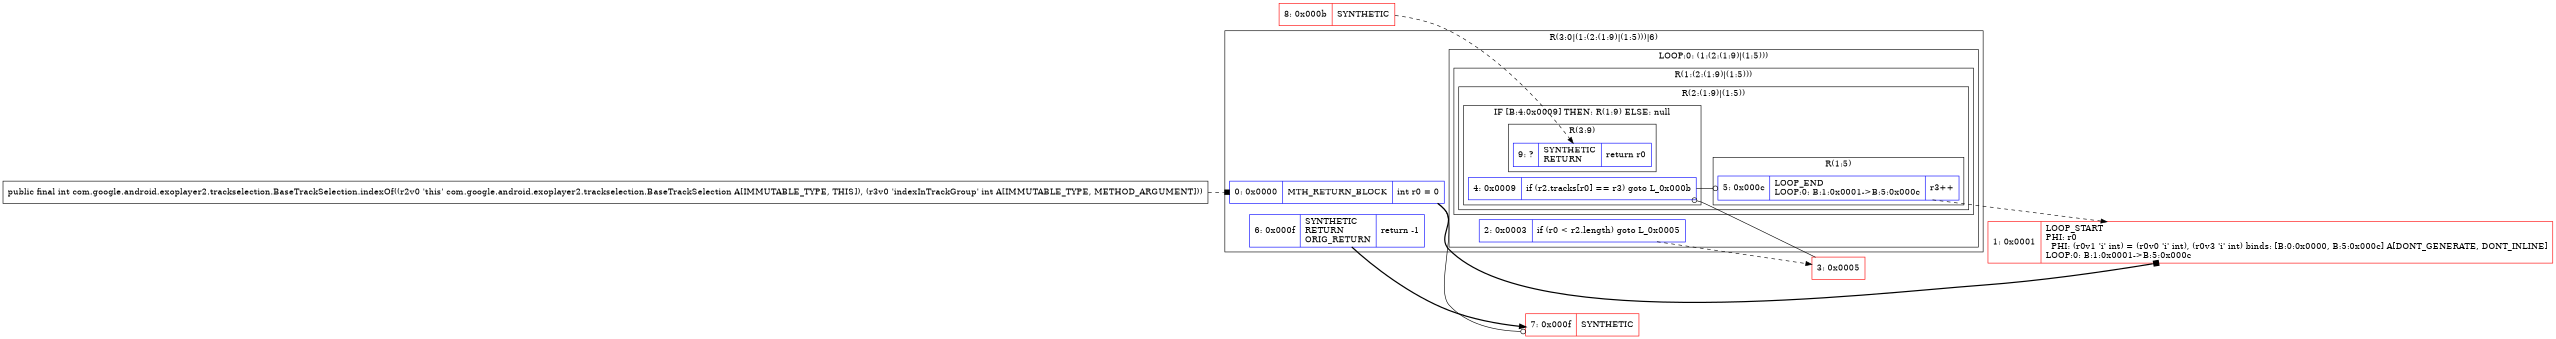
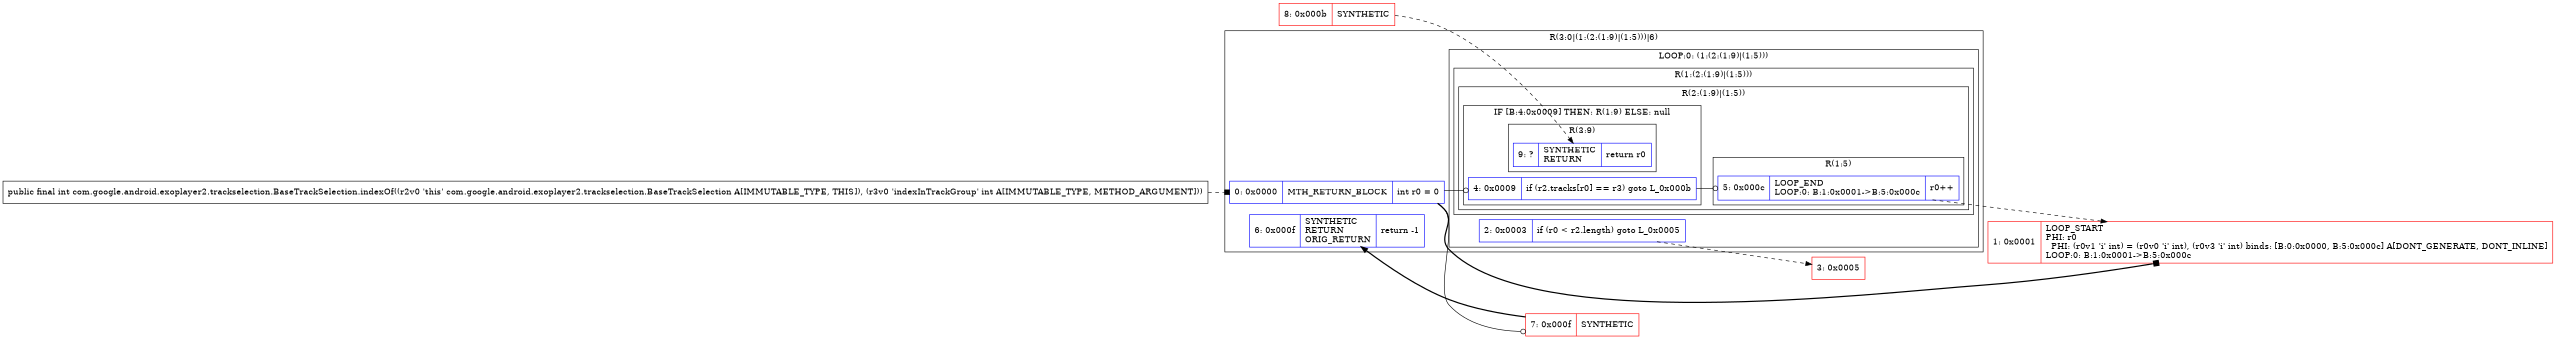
(1942, 188) -> (1942, 188)
(1756, 228) -> (1454, 191)
(1429, 301) -> (1441, 296)
